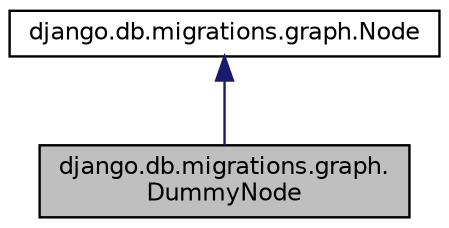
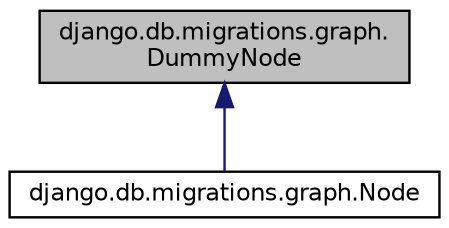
(225, 113) -> (225, 139)
